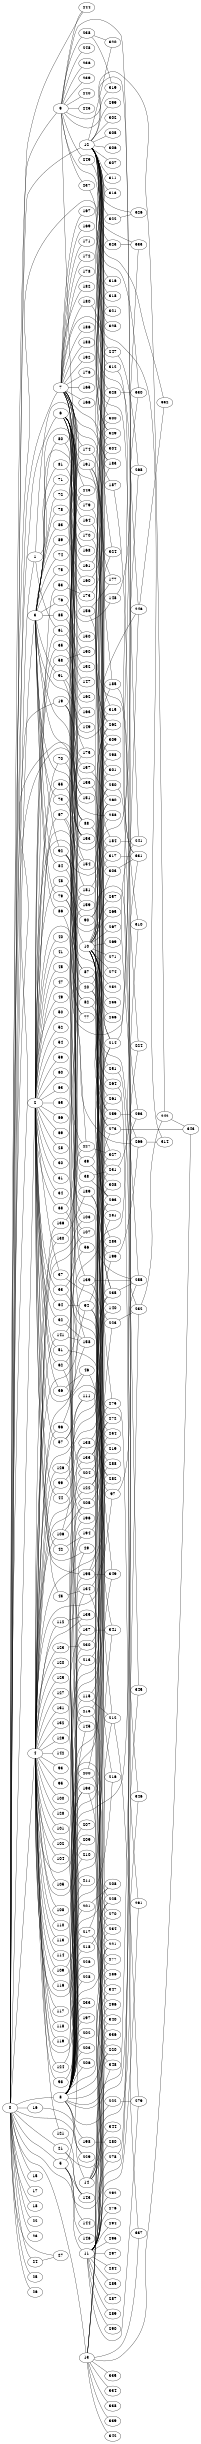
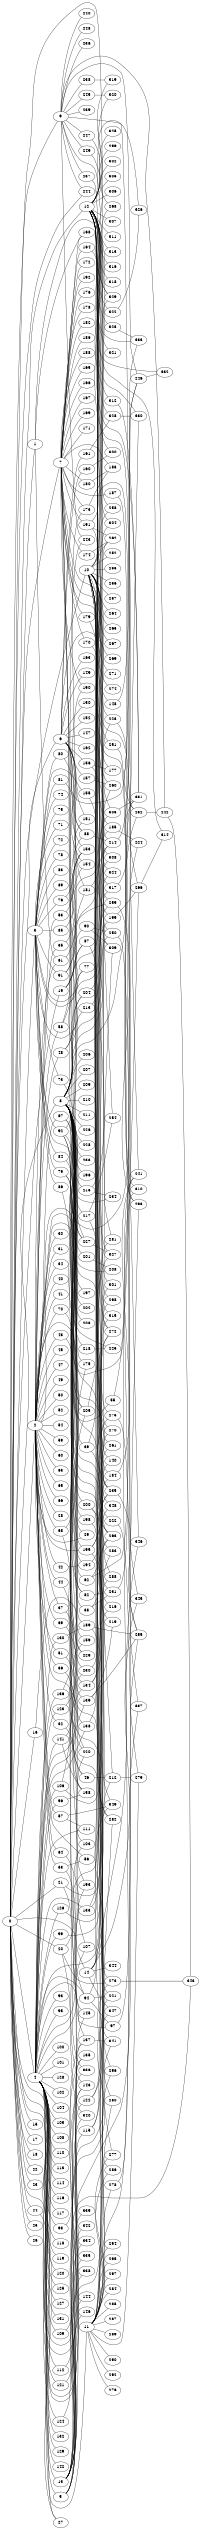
(100, 38) -> (99, 95)
(100, 248) -> (74, 126)
(96, 1423) -> (96, 952)
(72, 1443) -> (100, 1536)
(139, 1903) -> none
(97, 1920) -> (74, 1687)
